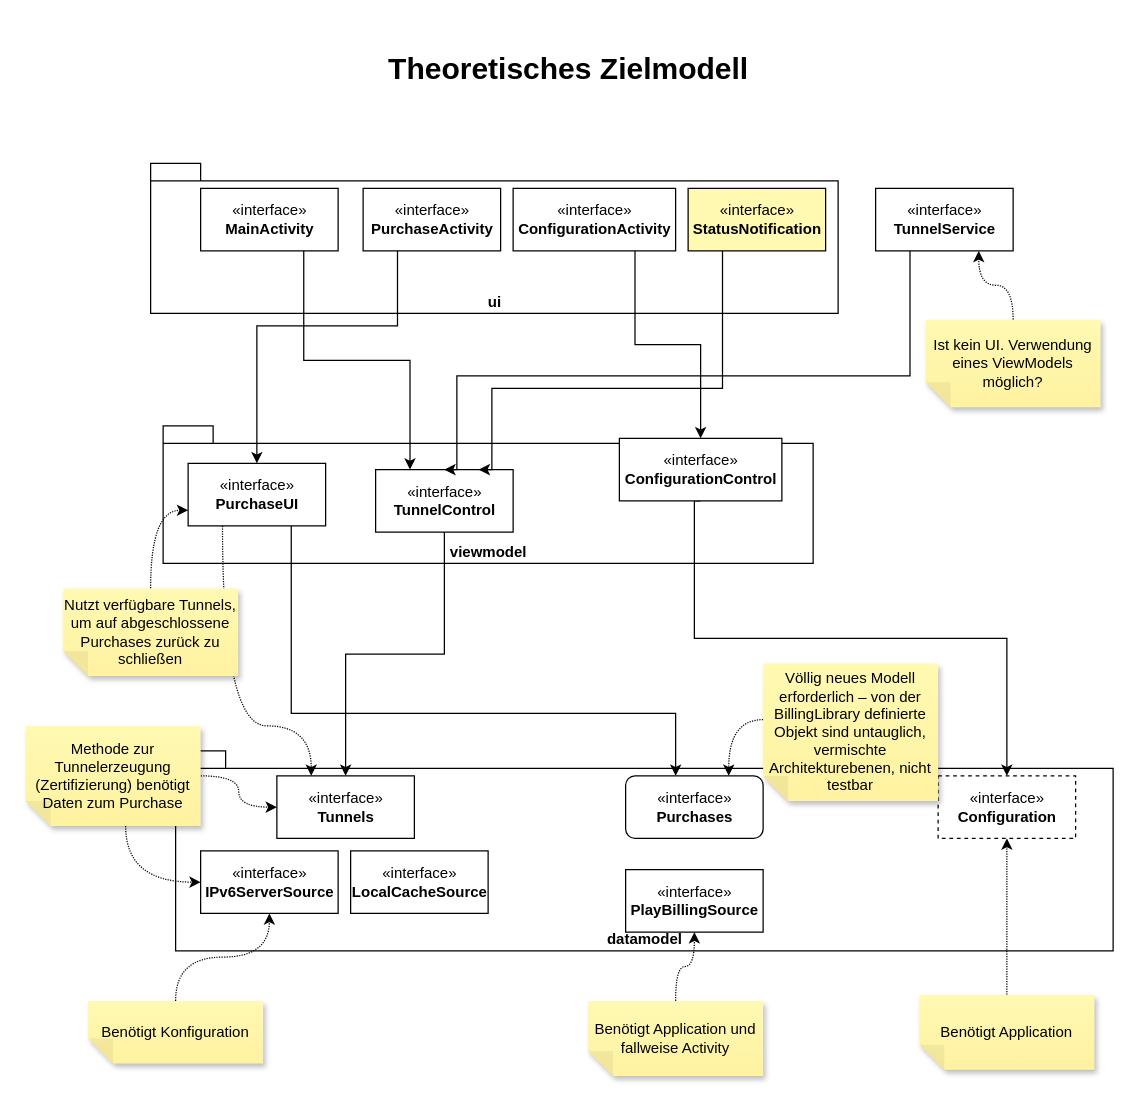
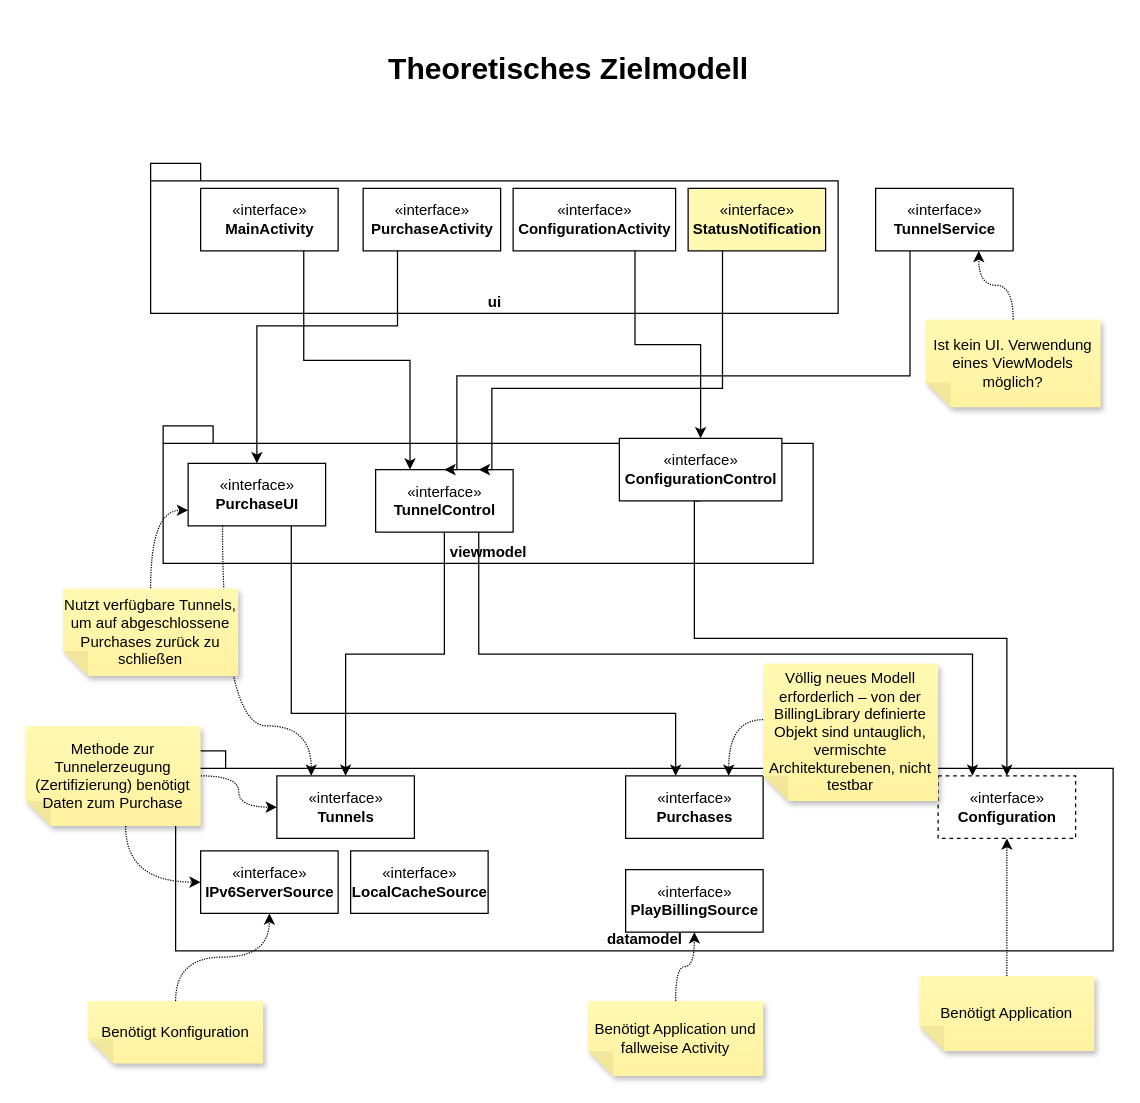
none -> (721, 654)
(694, 807) -> (694, 807)
(1007, 1032) -> (1007, 1013)
